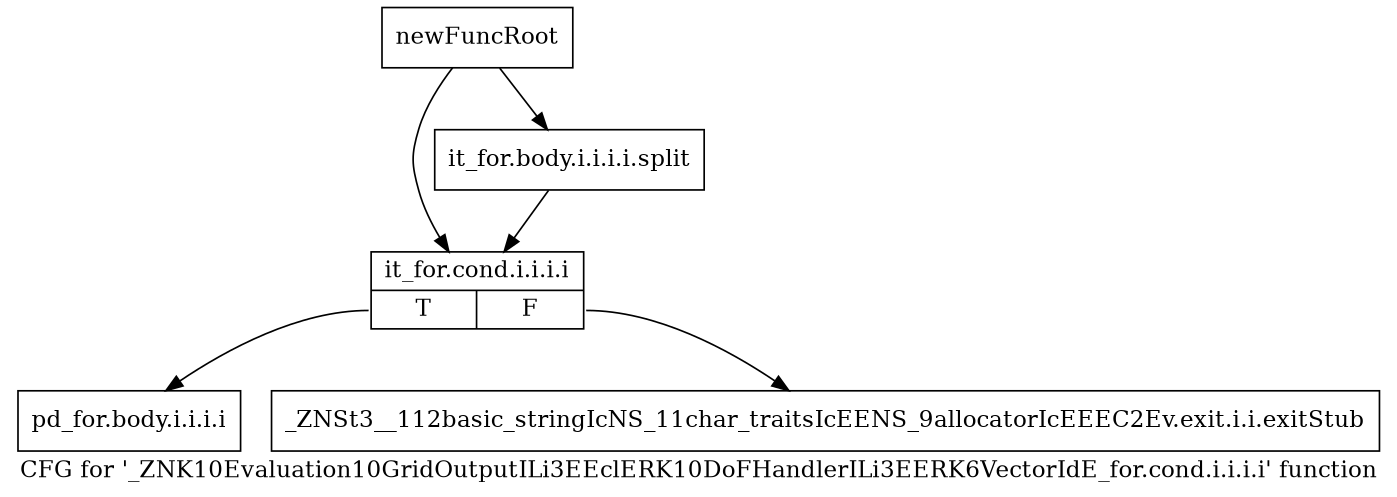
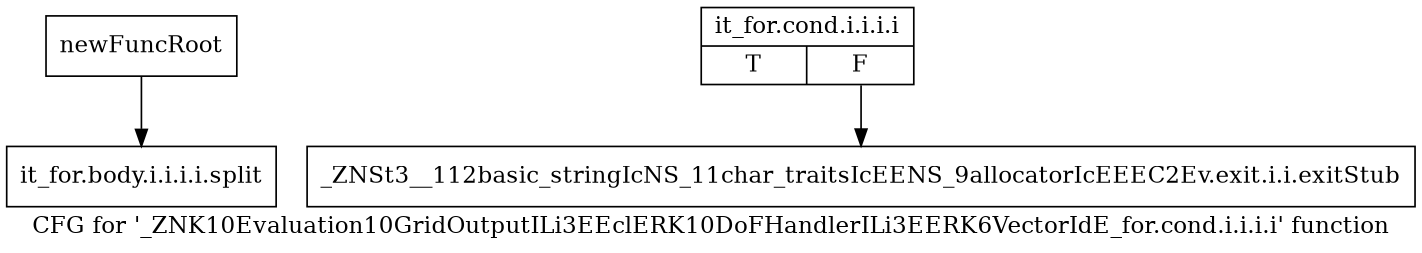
(414, 150) -> none
(531, 214) -> none
(129, 421) -> none
